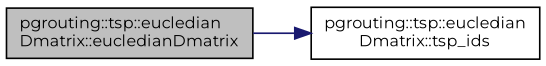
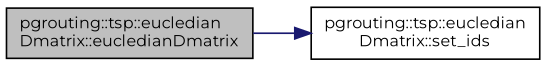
(425, 33) -> (425, 33)
